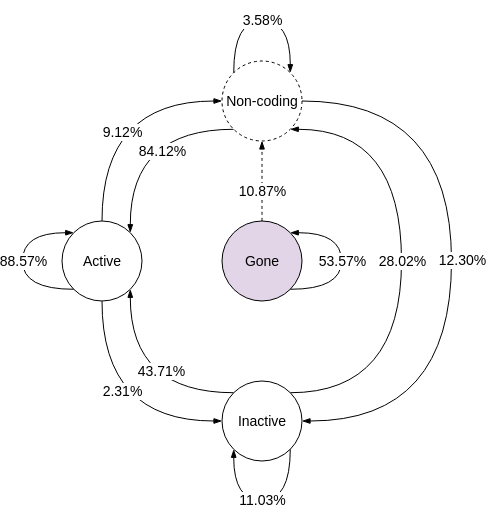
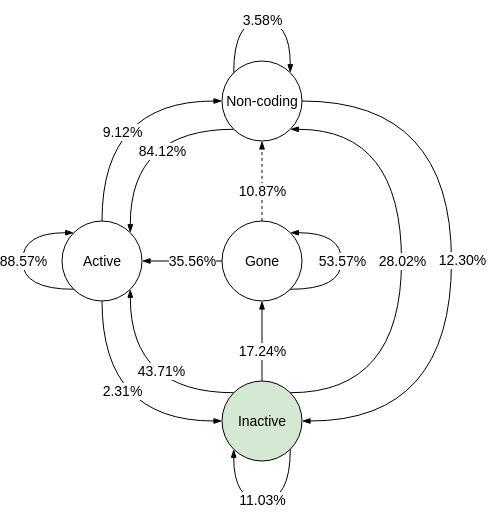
(262, 101) -> (262, 101)
none -> (187, 261)
(262, 261) -> (262, 261)
none -> (262, 345)
(262, 421) -> (262, 421)
